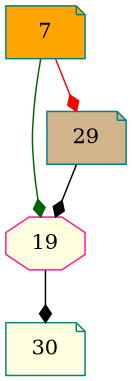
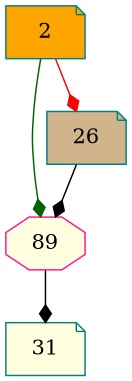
(45, 32) -> (45, 32)
(87, 138) -> (87, 138)
(45, 243) -> (45, 243)
(45, 349) -> (45, 349)
